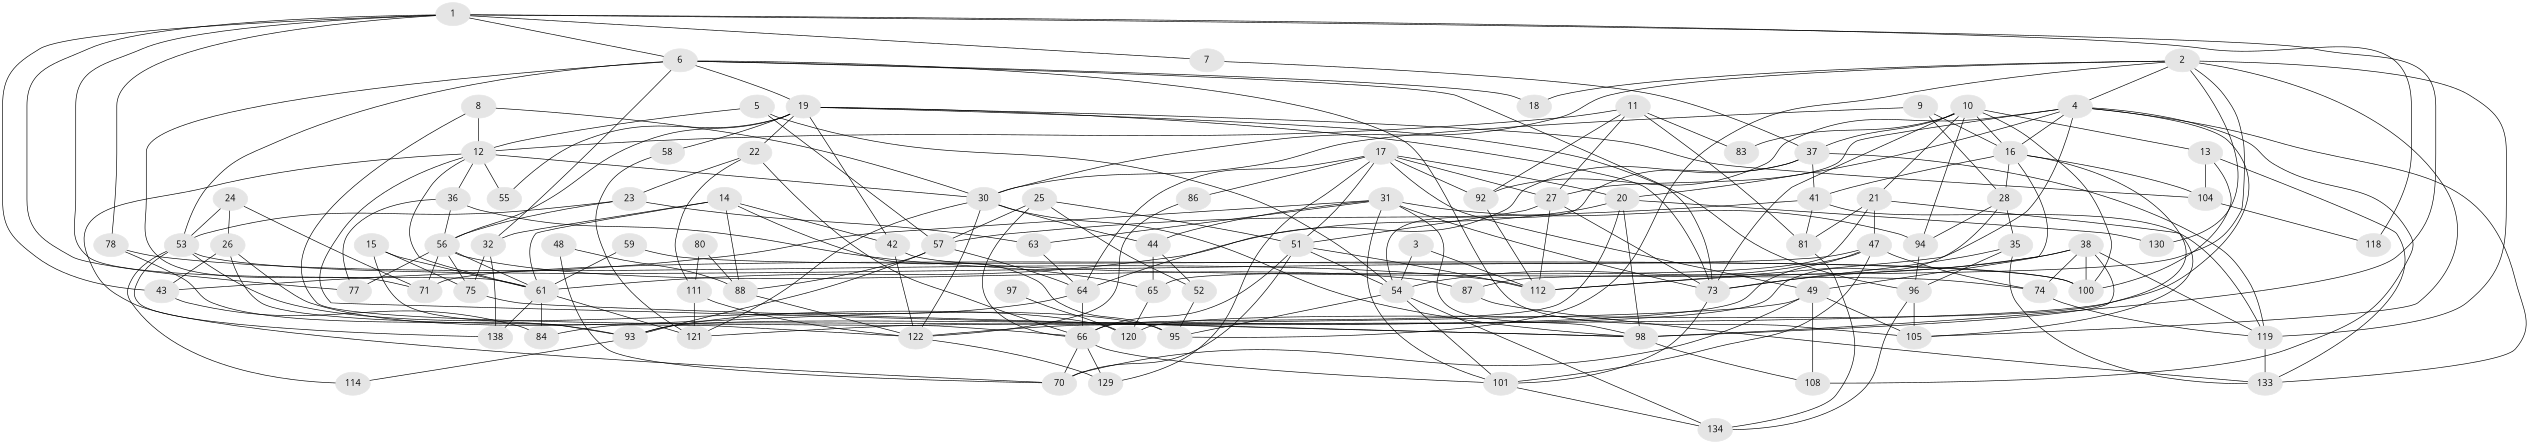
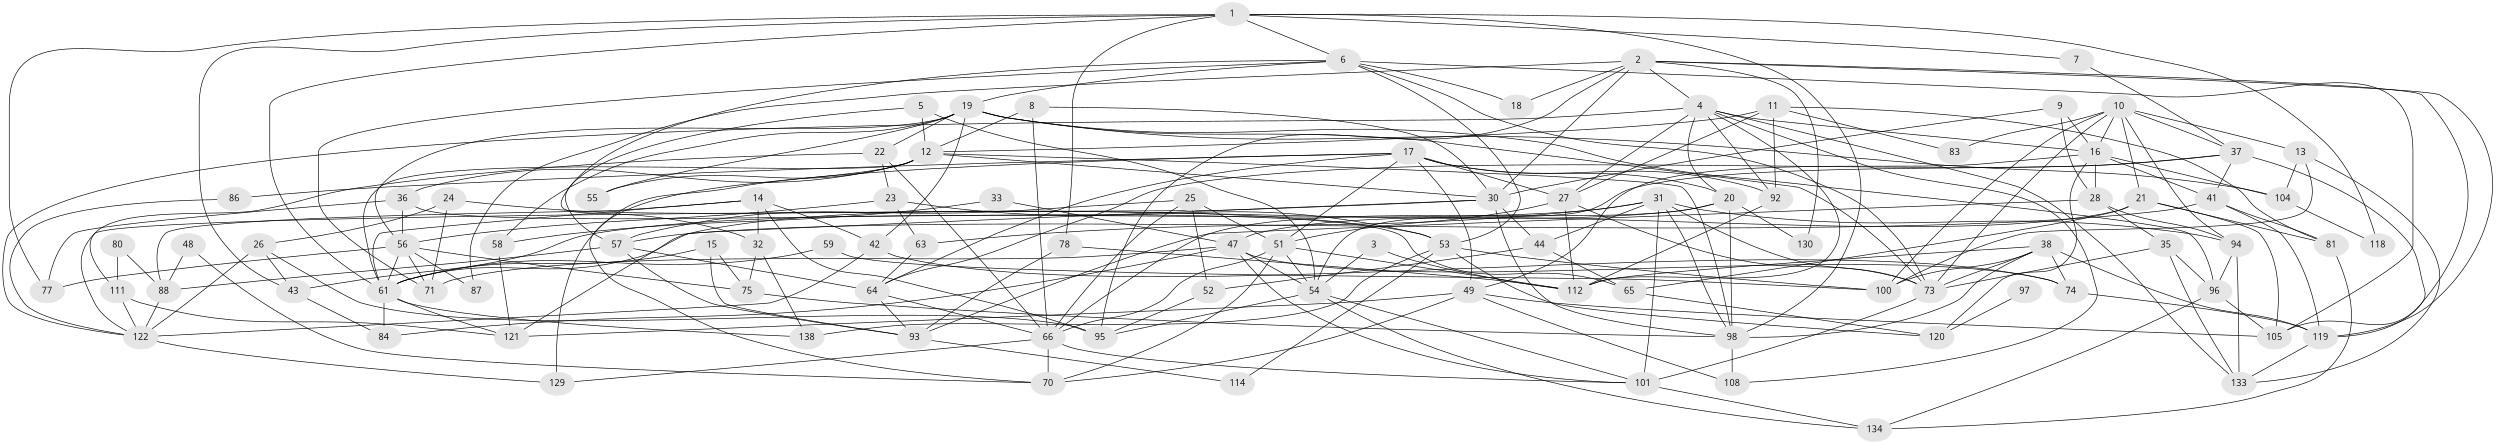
none -> (997, 199)
(1864, 346) -> (2239, 320)
